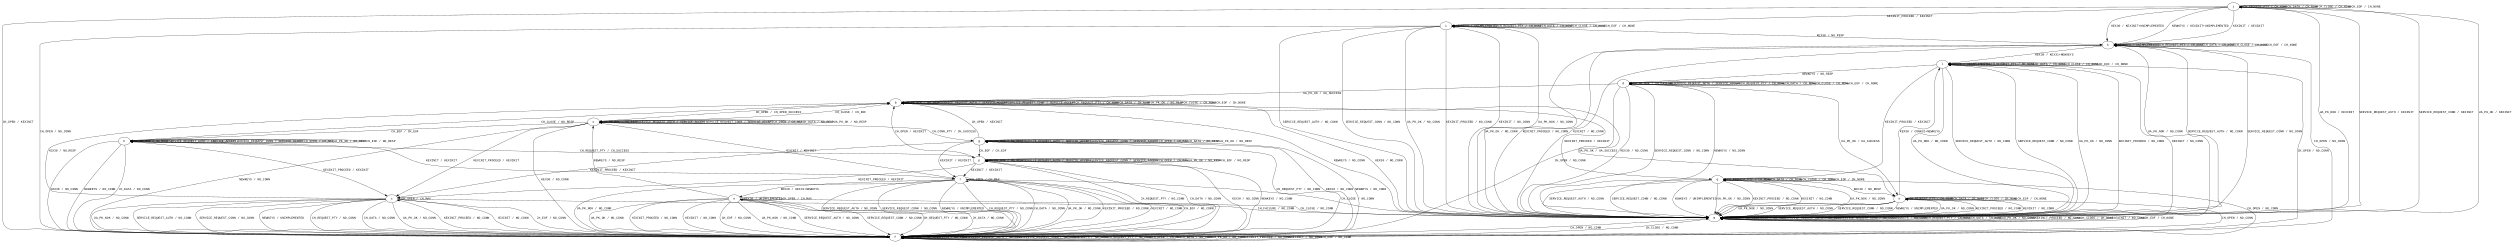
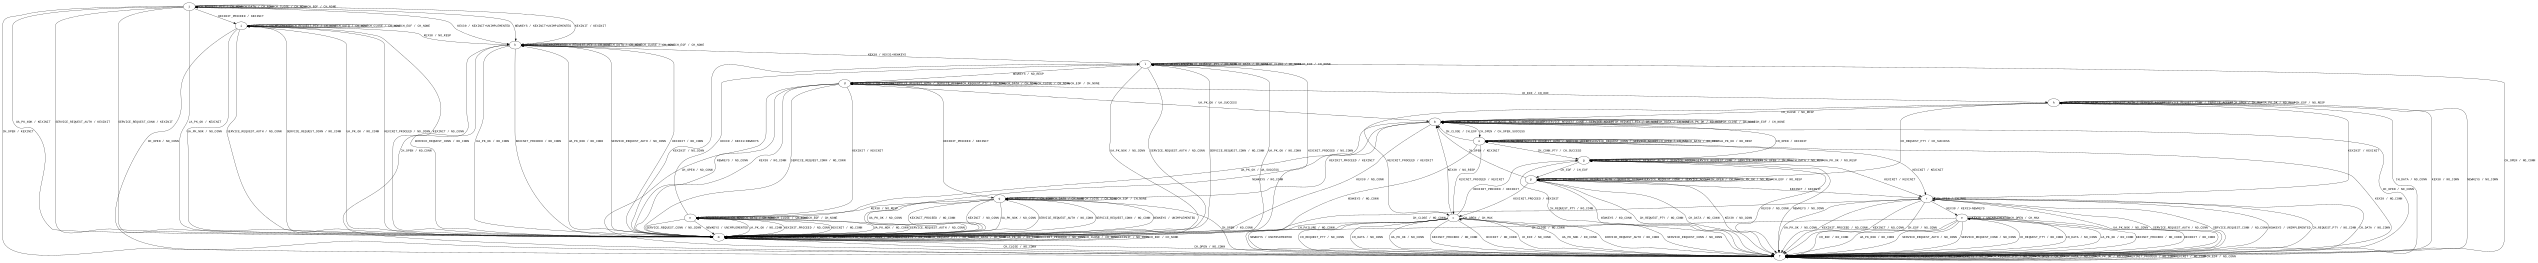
(360, 131) -> (1448, 93)
(1920, 132) -> (740, 141)
(1861, 141) -> (868, 151)
(686, 160) -> (1510, 178)
(1864, 170) -> (943, 119)
(641, 180) -> none
(1847, 232) -> (2271, 136)
